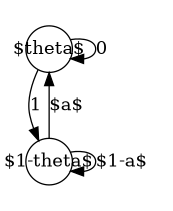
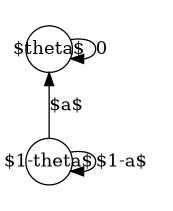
(29, 99) -> none
